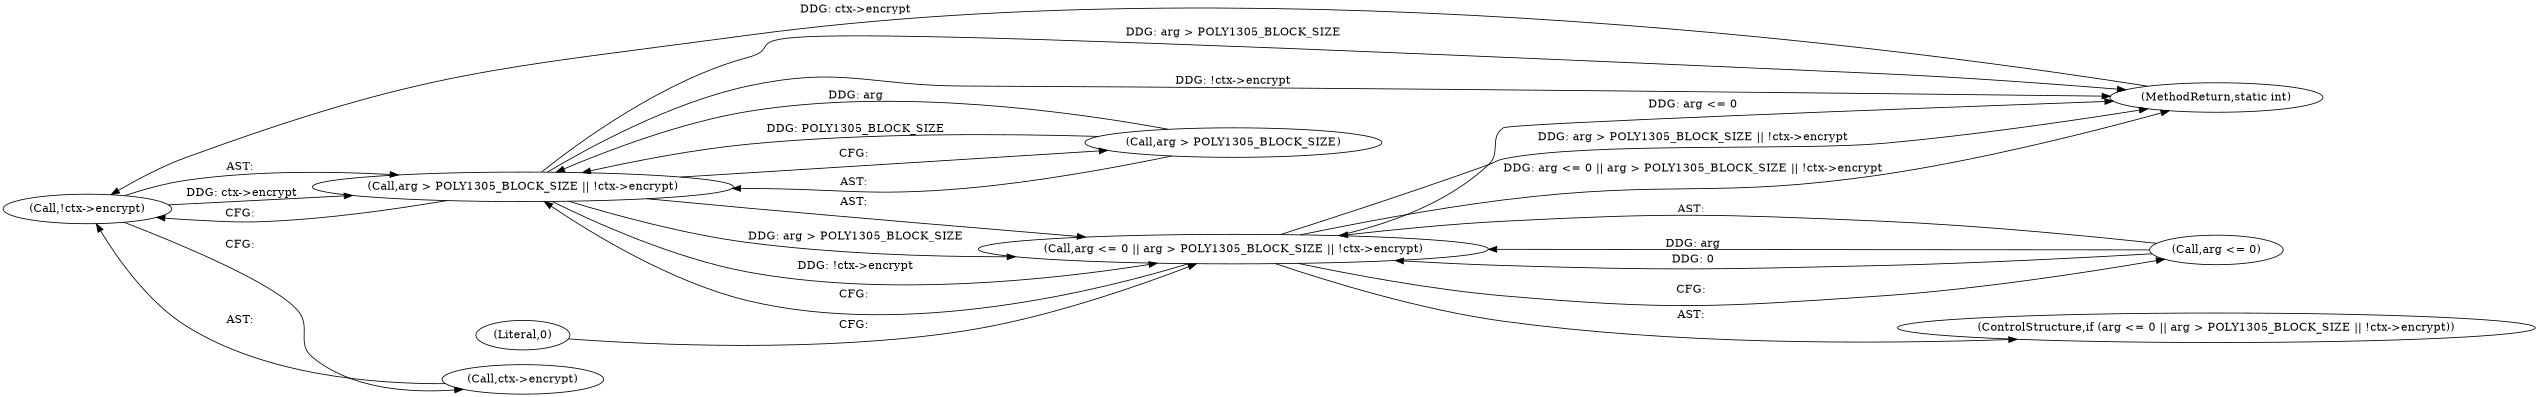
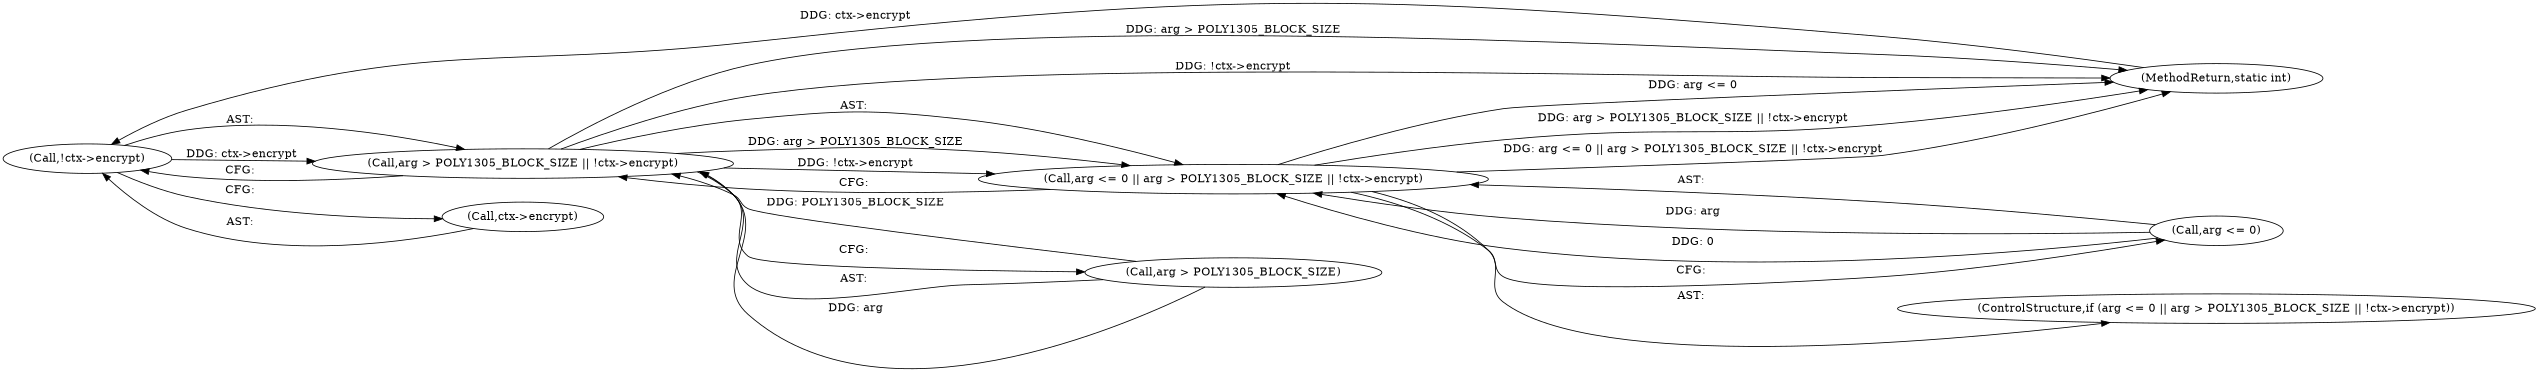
(523, 335) -> none
